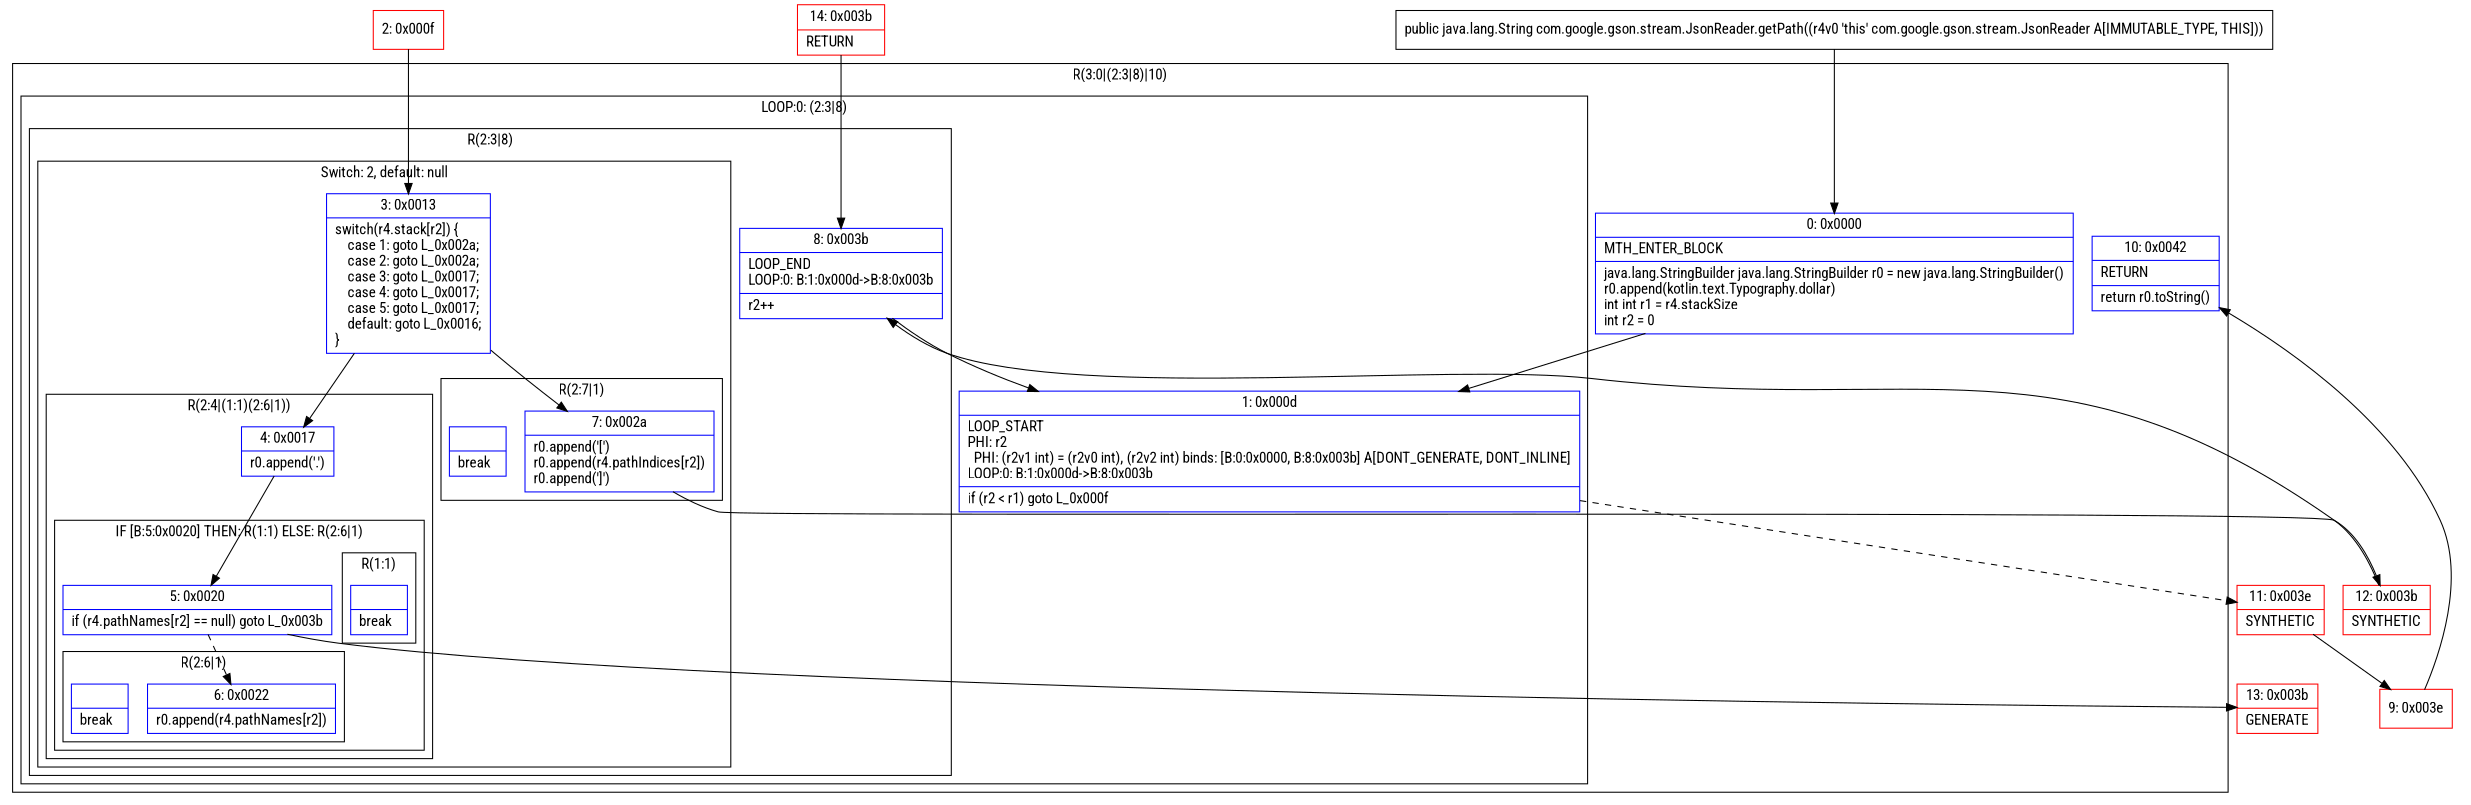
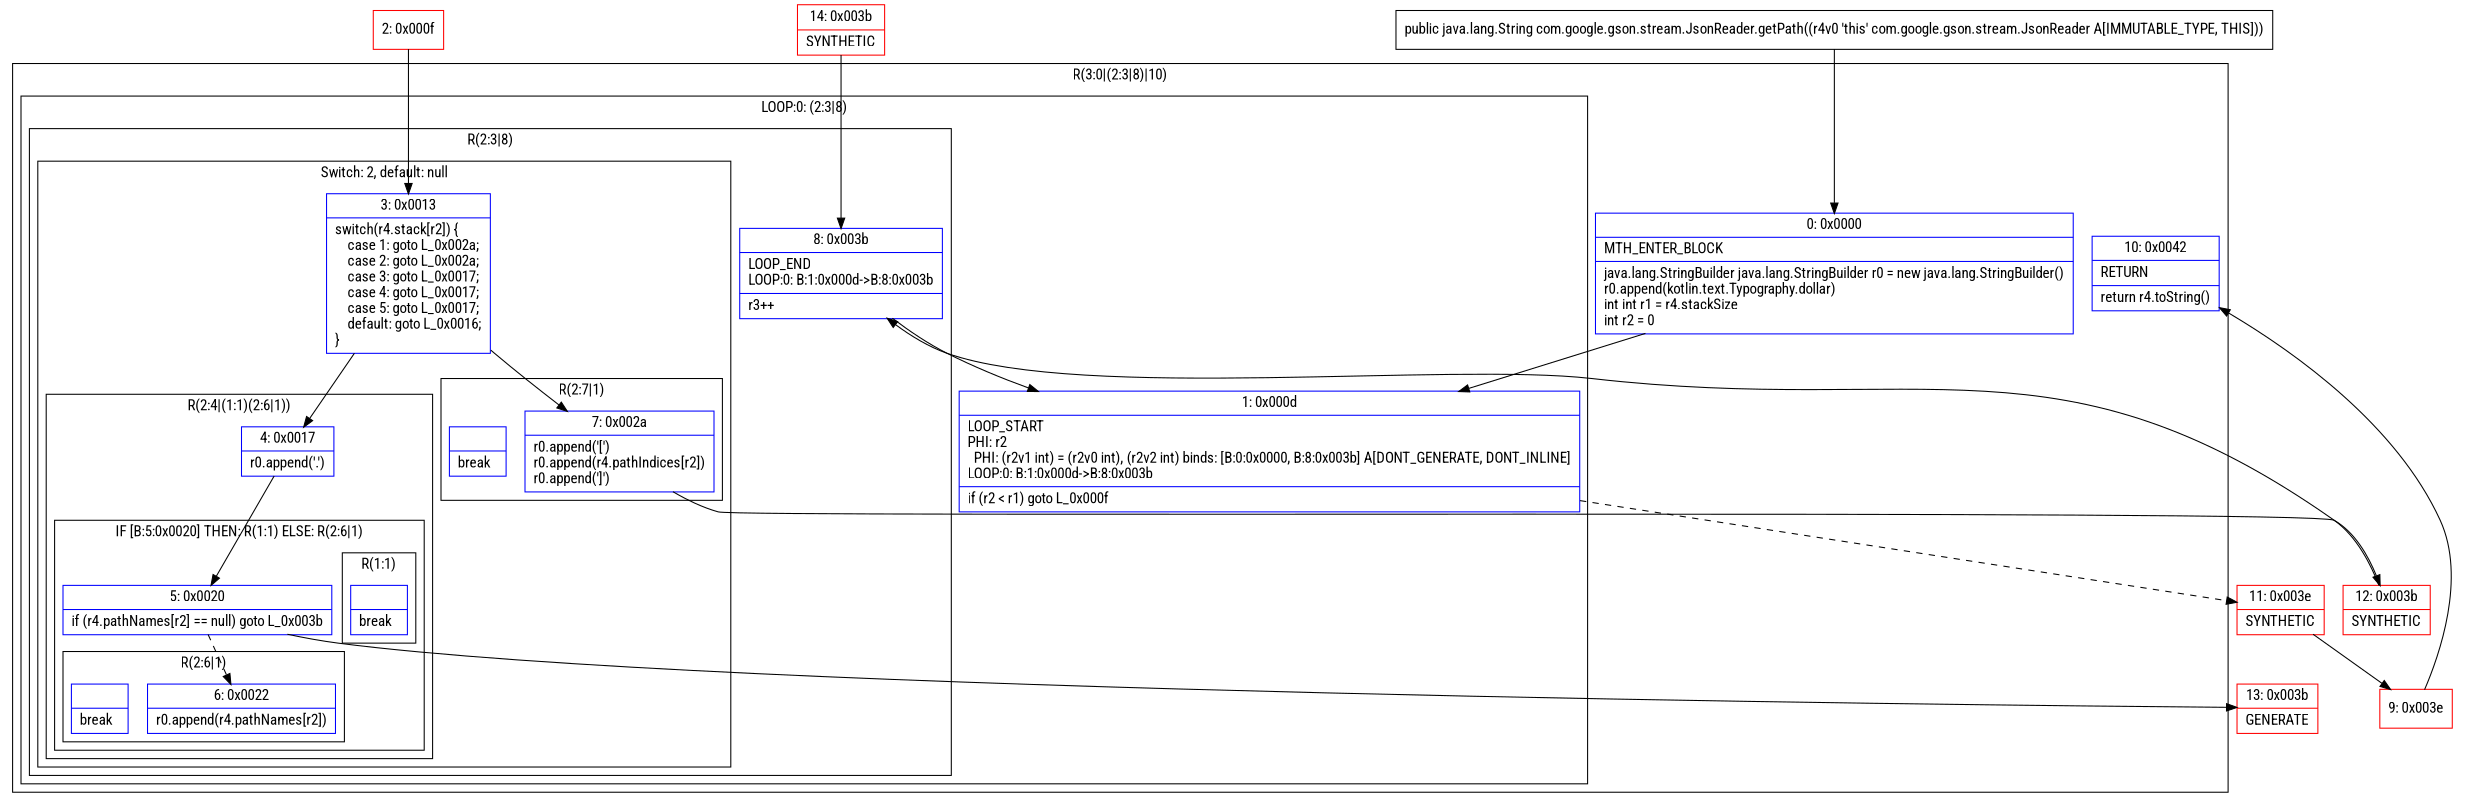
(830, 42) -> (841, 42)
(2156, 298) -> (2156, 298)
(761, 306) -> (761, 306)
